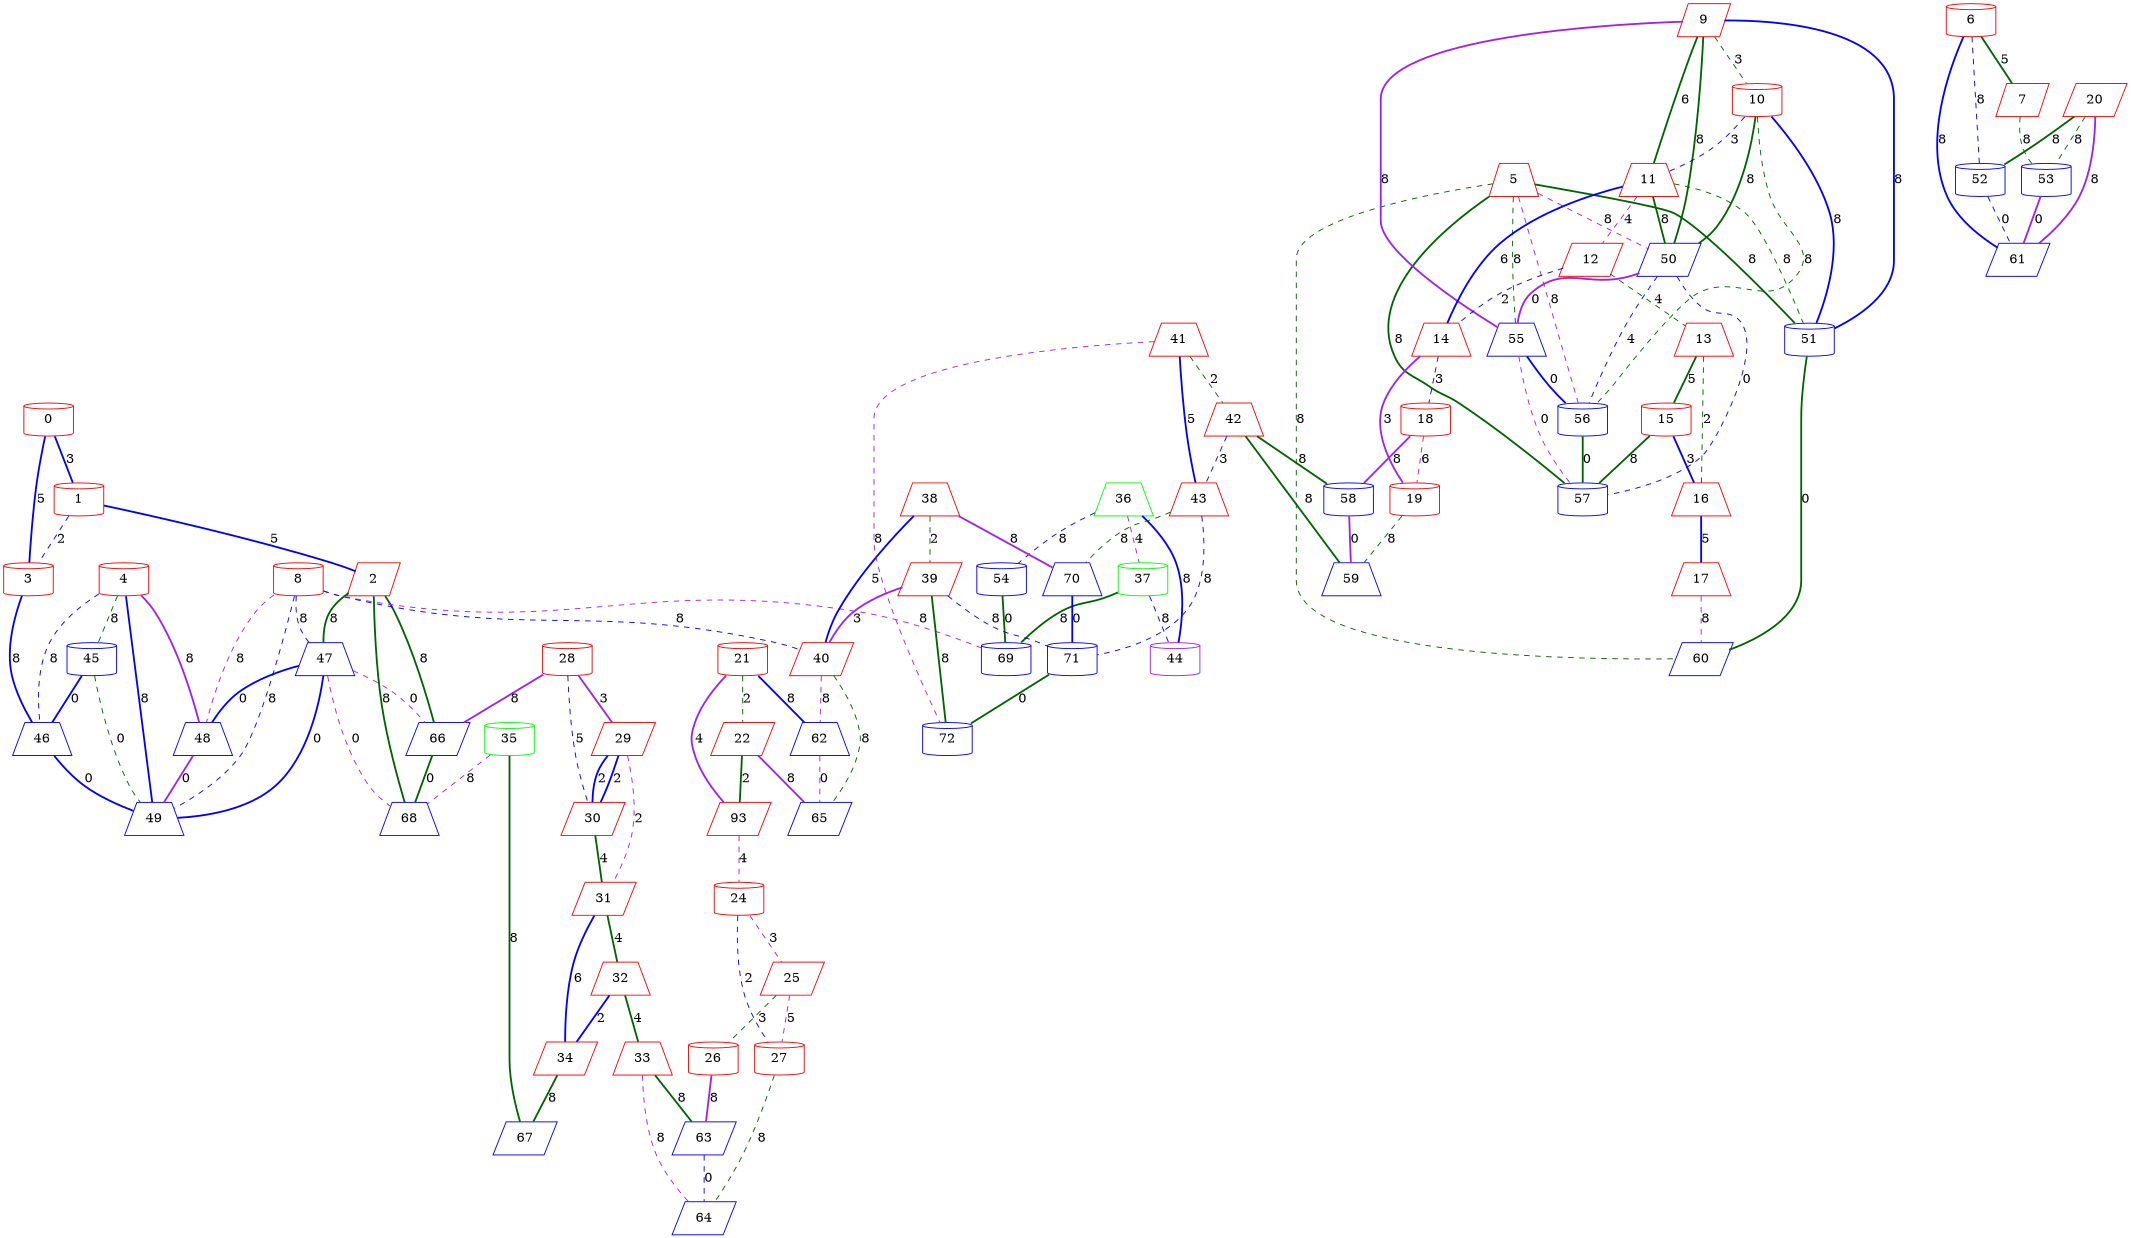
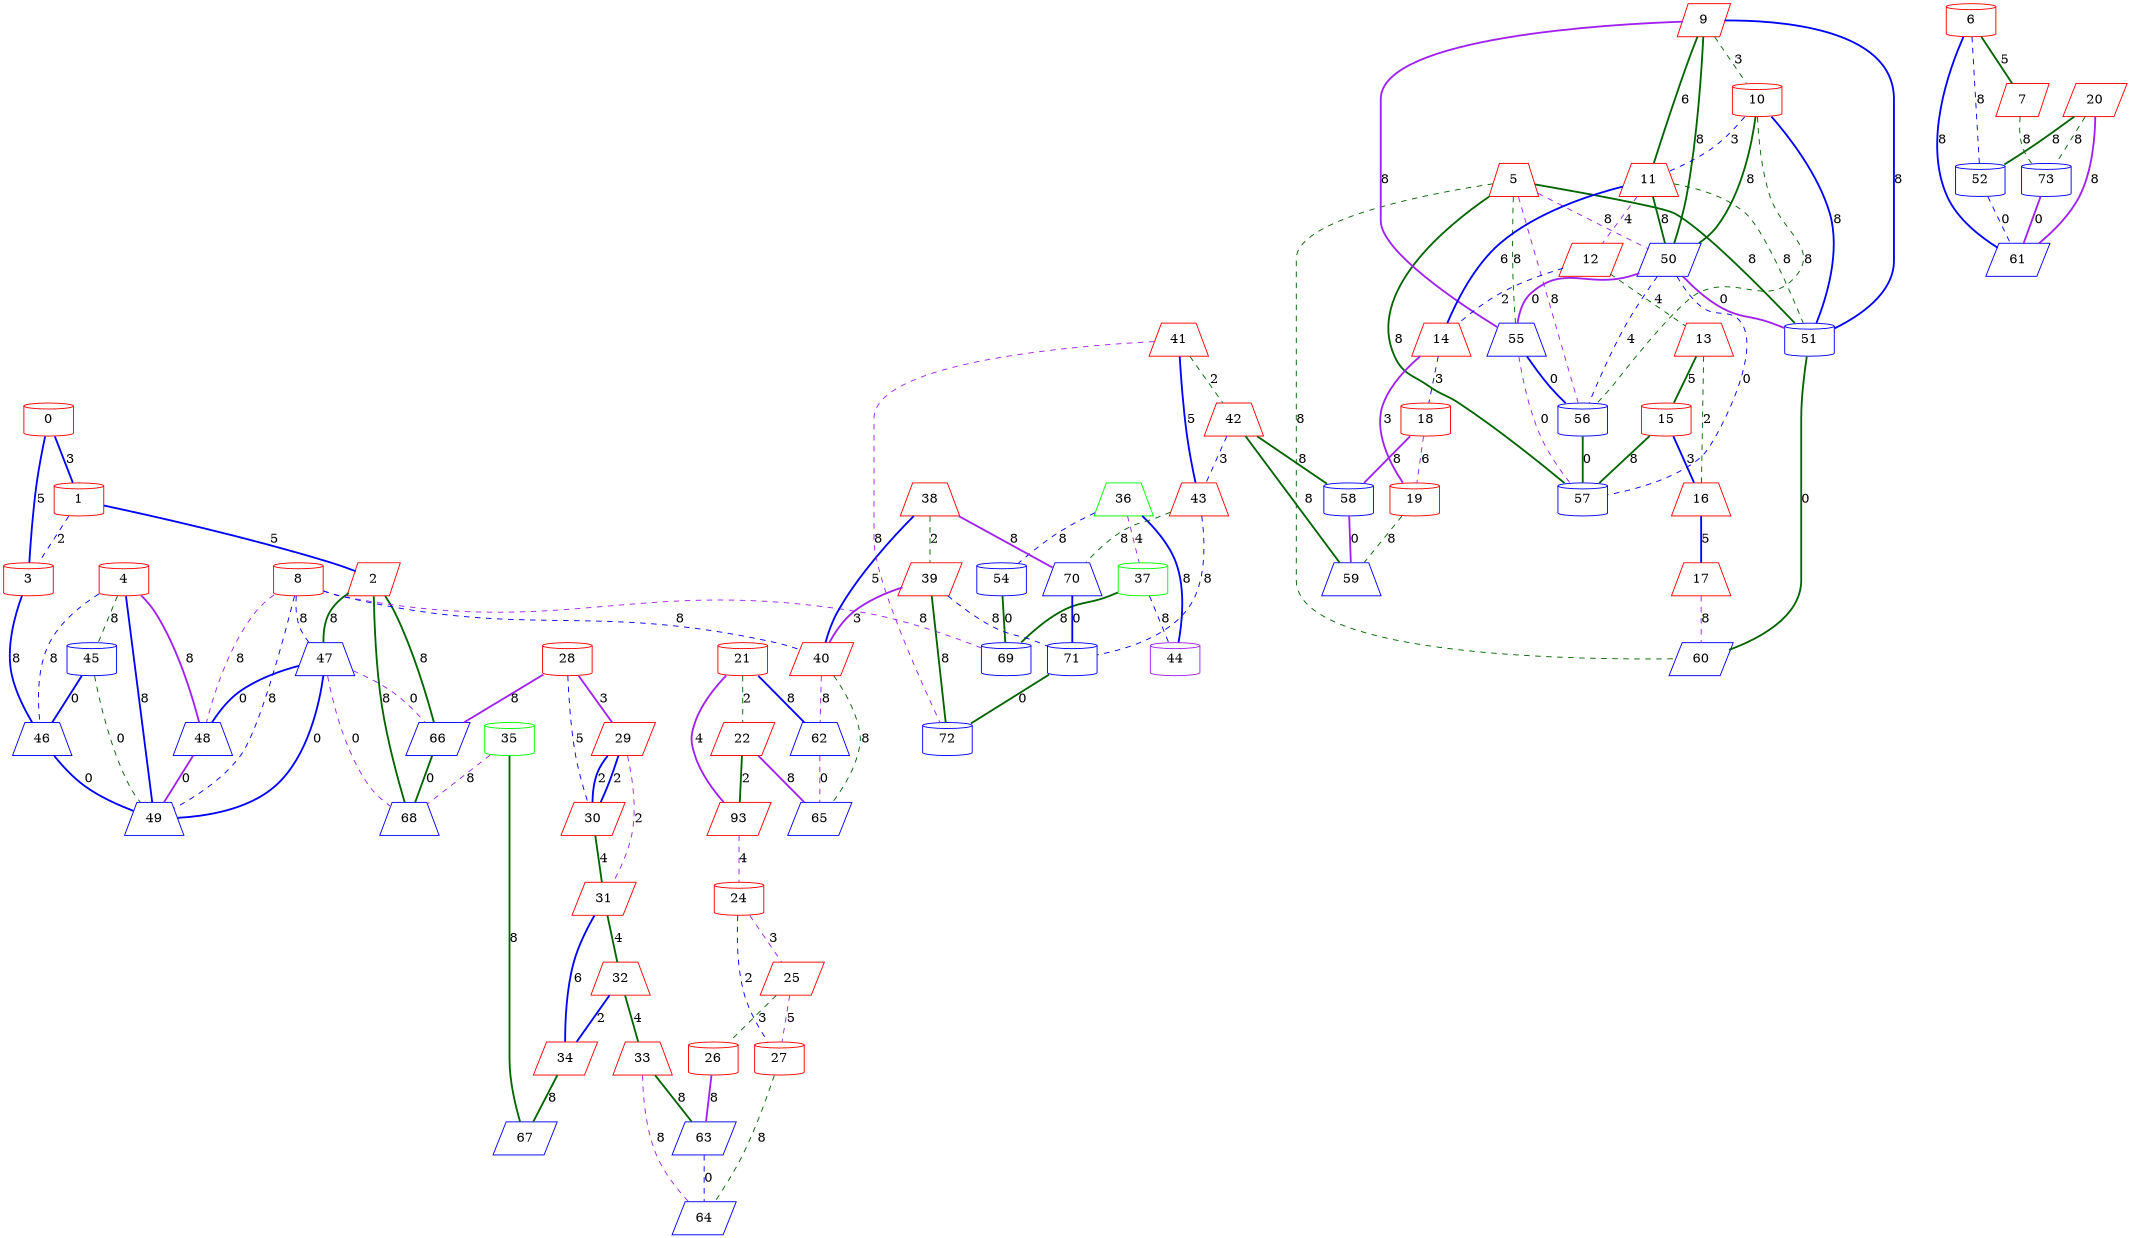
(2046, 180) -> (2046, 180)
none -> (1721, 308)
